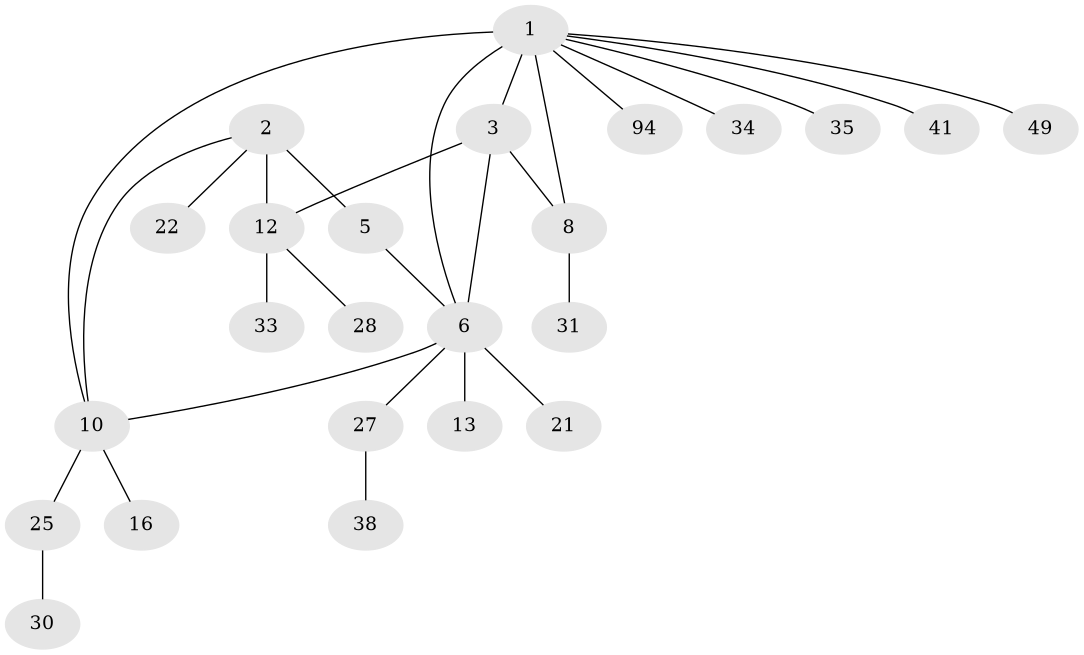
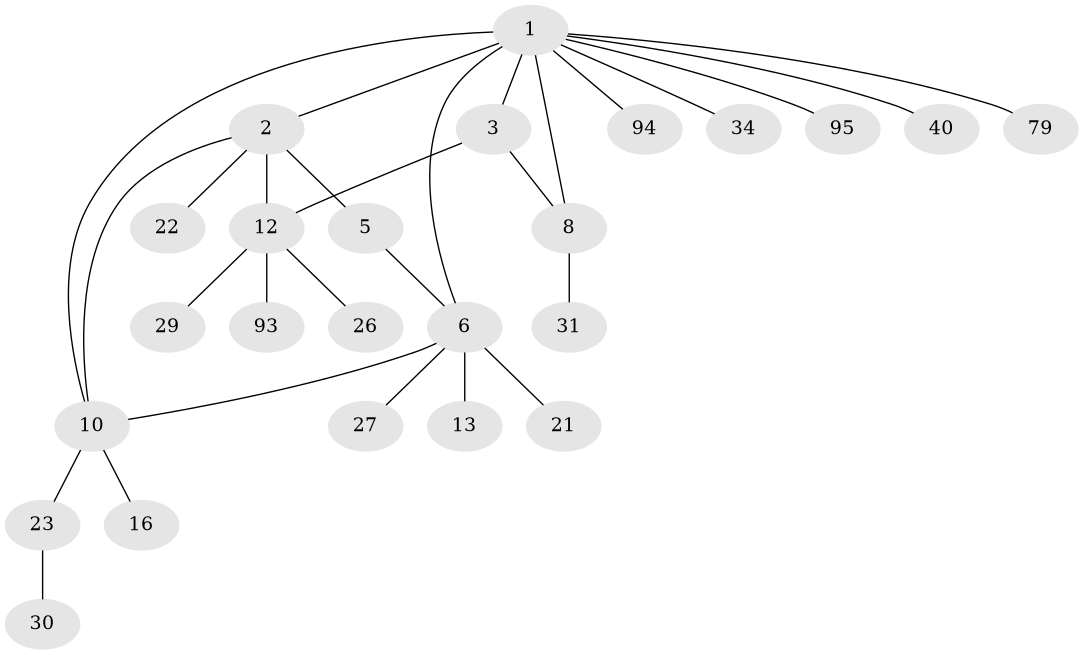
none -> (399, 80)
(843, 129) -> (843, 129)
(942, 129) -> (942, 129)
(1041, 129) -> (1041, 129)
(479, 228) -> none
none -> (168, 327)
(267, 327) -> (267, 327)
(366, 327) -> (366, 327)
(43, 525) -> (43, 525)
(366, 525) -> none
